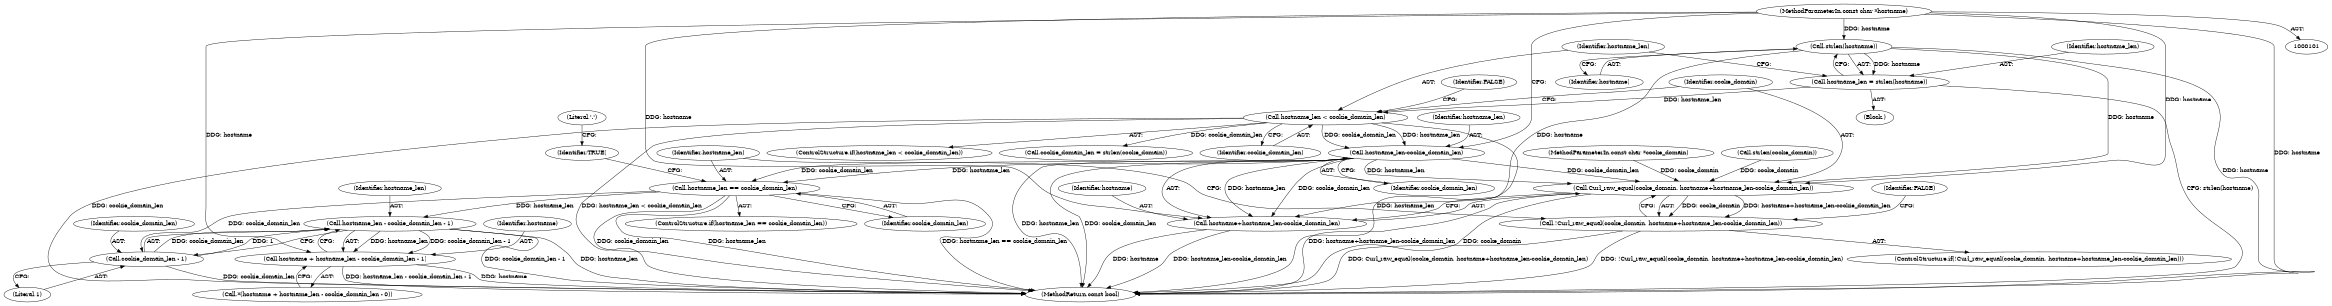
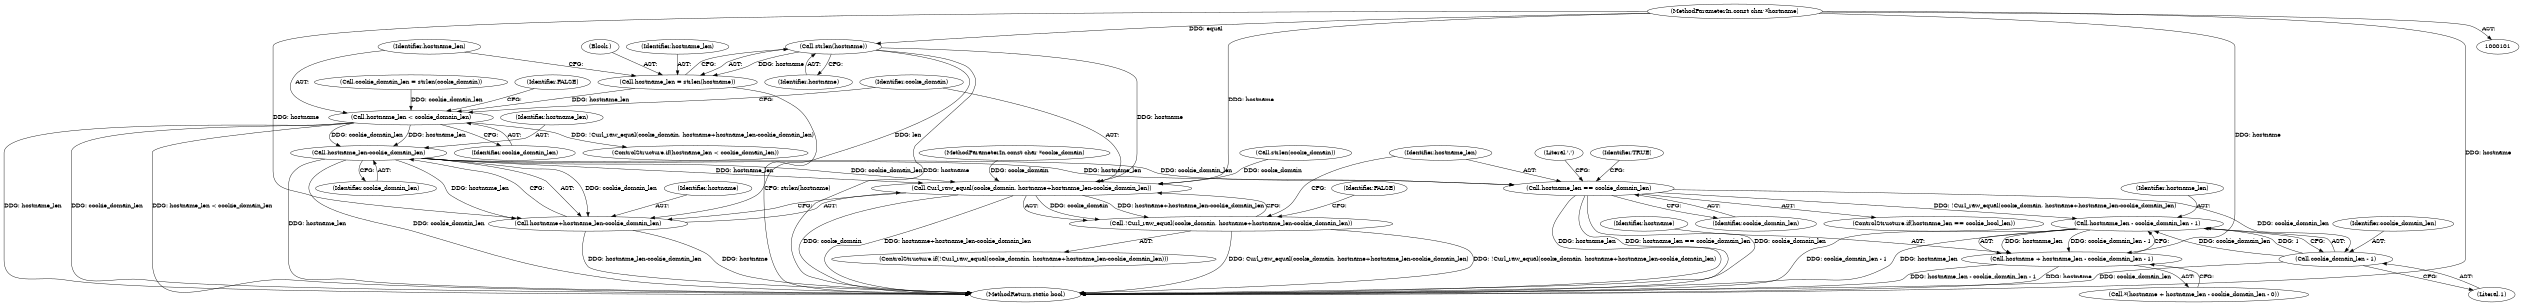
(1568, 29) -> (496, 175)
(1867, 29) -> (1206, 29)
(1872, 98) -> (635, 63)
(1197, 131) -> (411, 98)
(582, 135) -> (1572, 169)
(1137, 135) -> (693, 135)
(1560, 135) -> (908, 135)
(545, 206) -> (2055, 206)
(741, 224) -> (1934, 224)
(1081, 295) -> (1026, 295)
